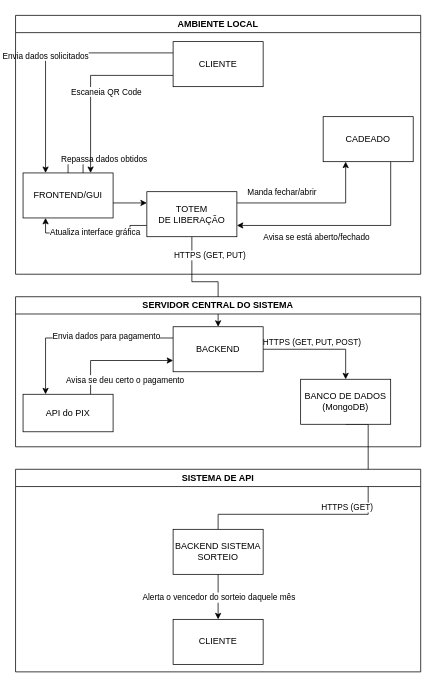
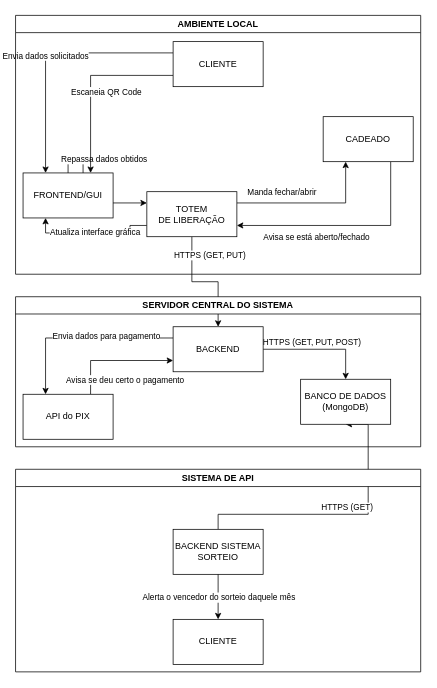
(68, 413) -> (68, 417)
(349, 424) -> (352, 424)
